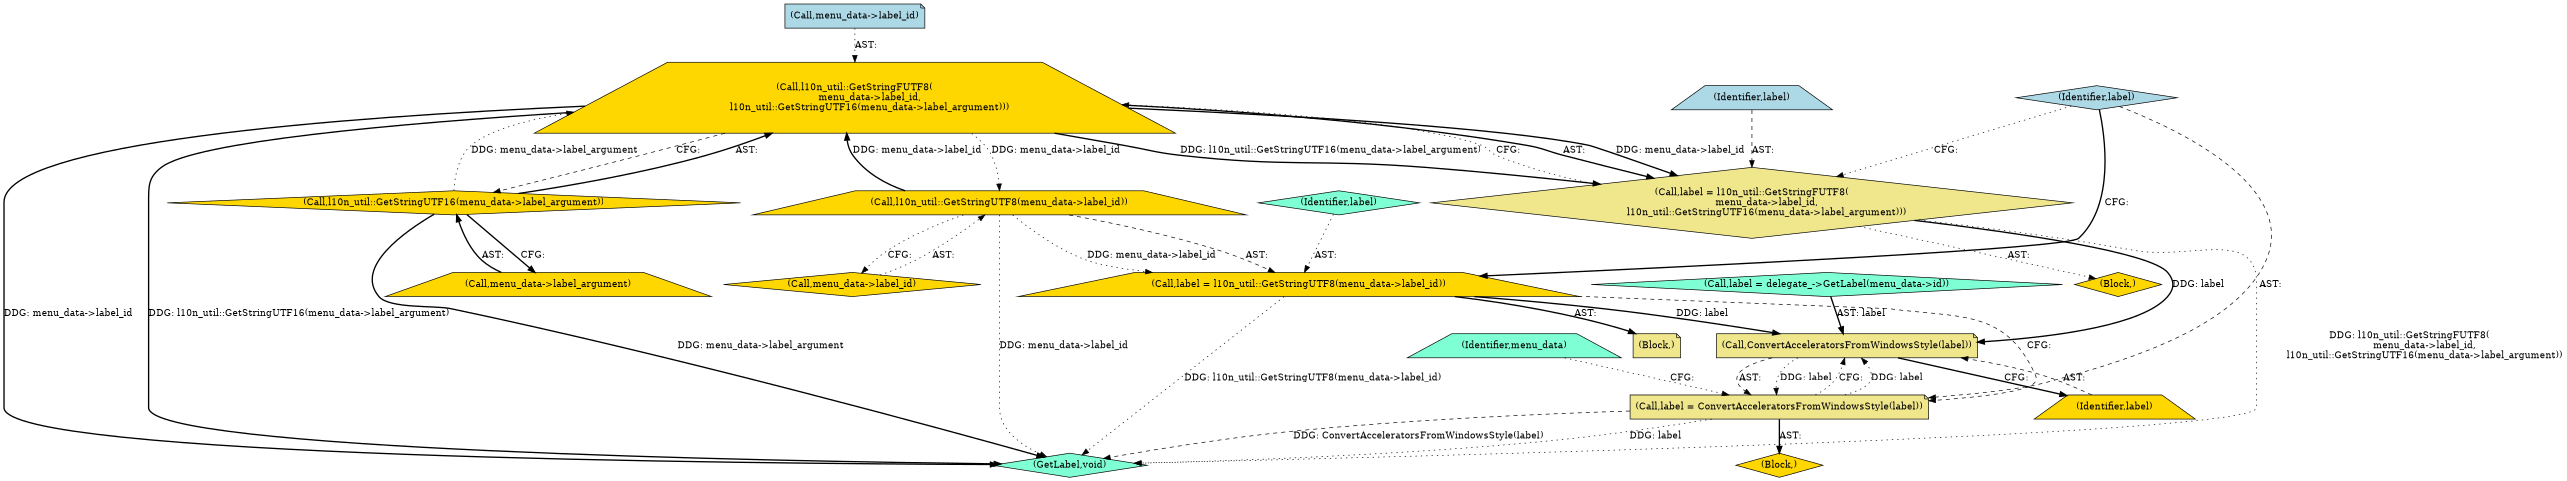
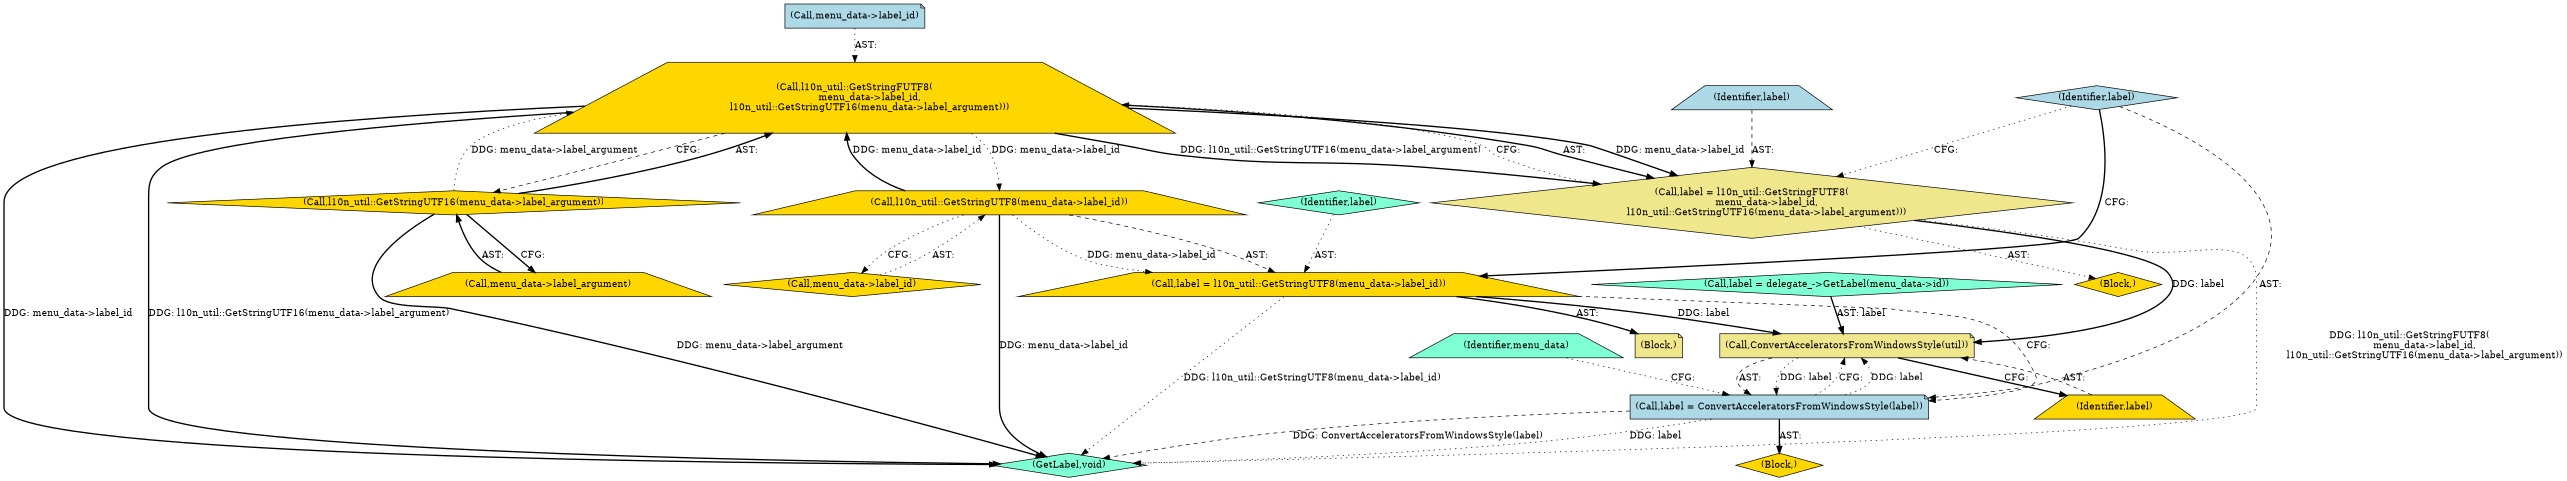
(999, 344) -> (999, 344)
(1847, 346) -> (1847, 346)
(1779, 407) -> (1779, 407)
